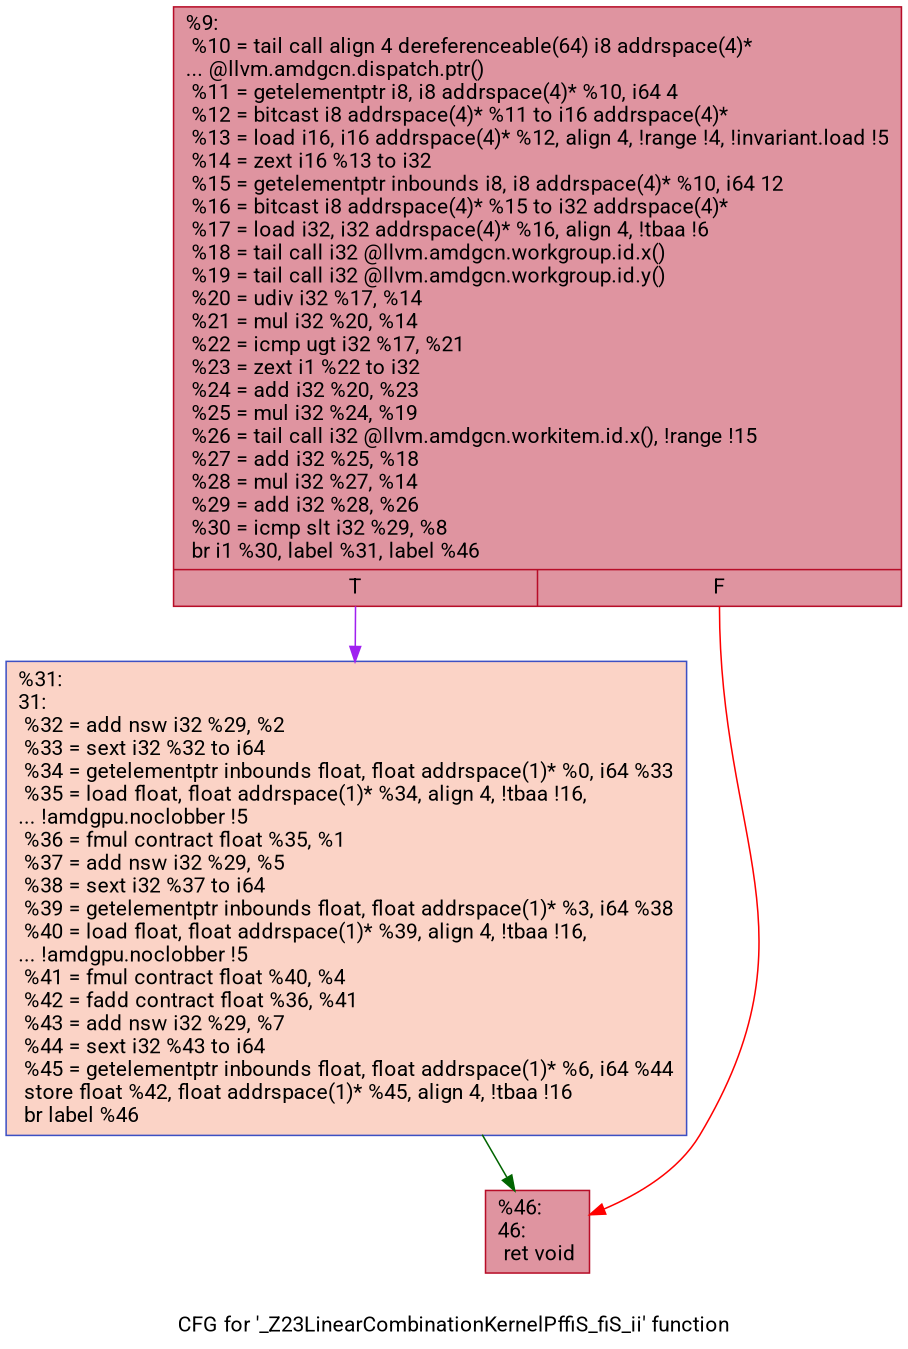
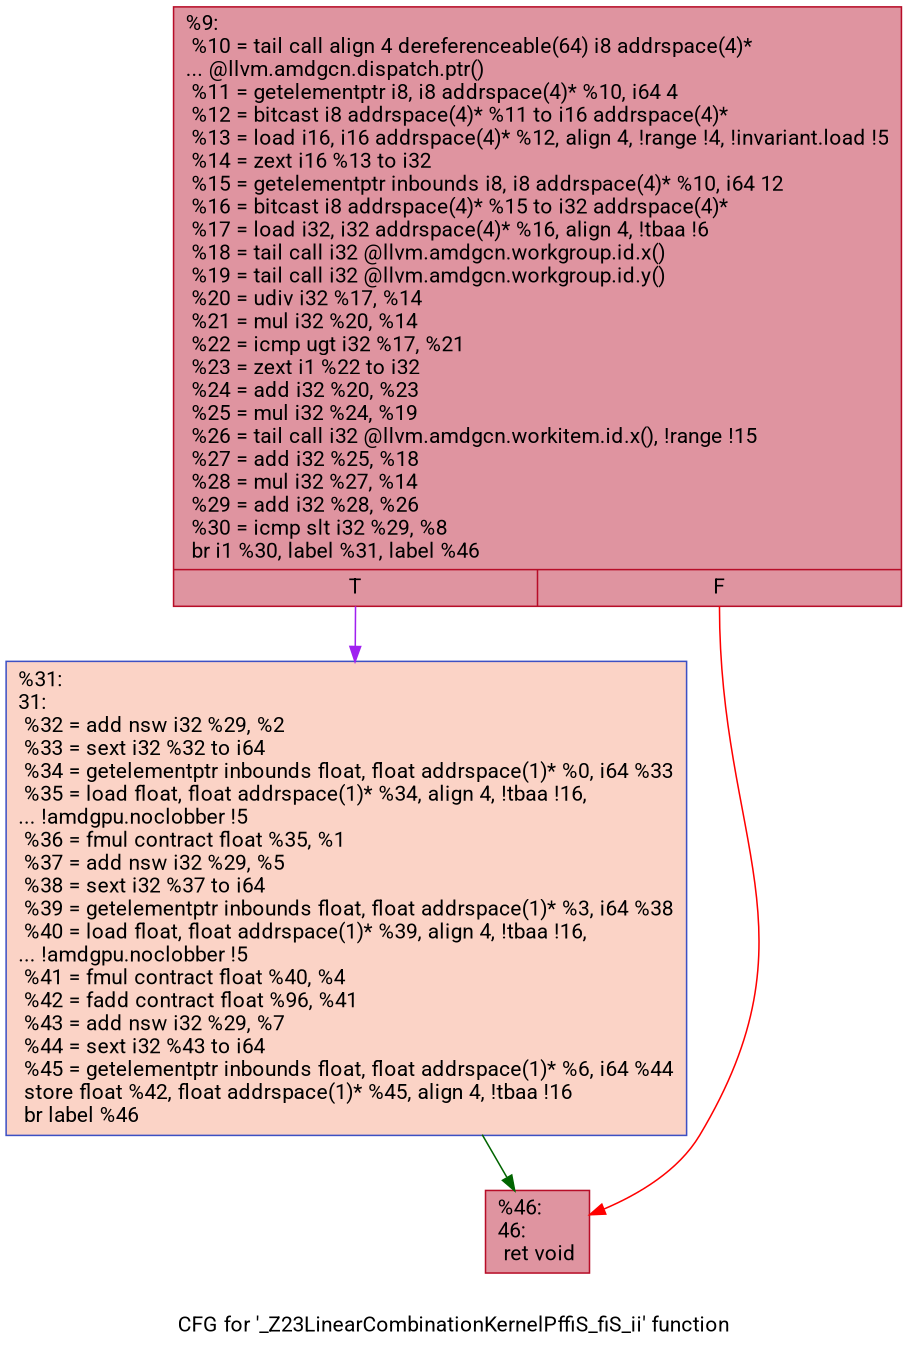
(189, 1001) -> (189, 1001)
